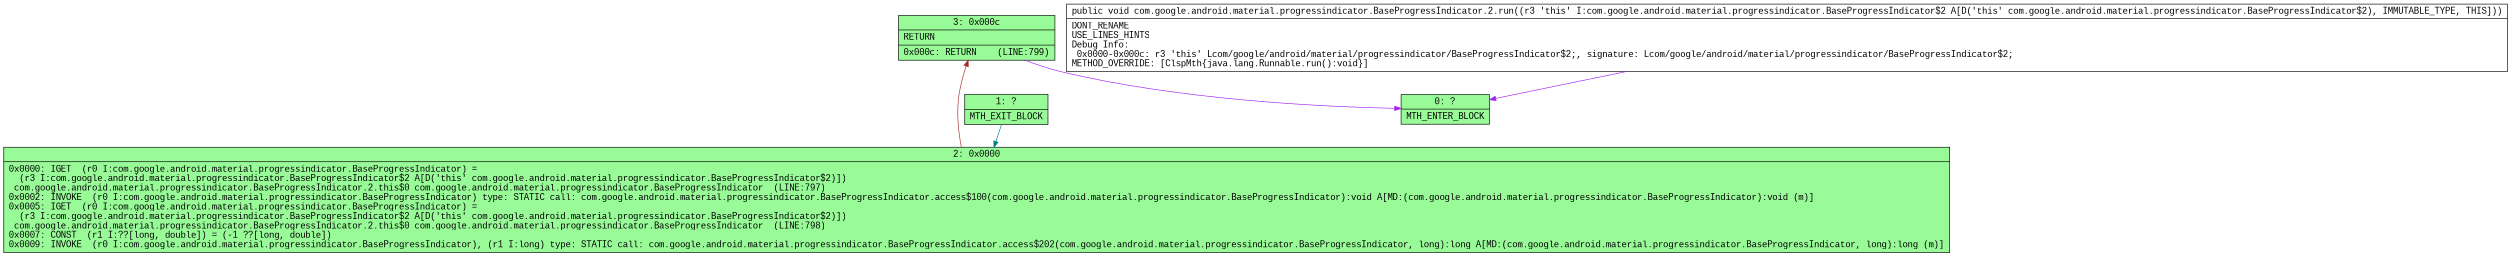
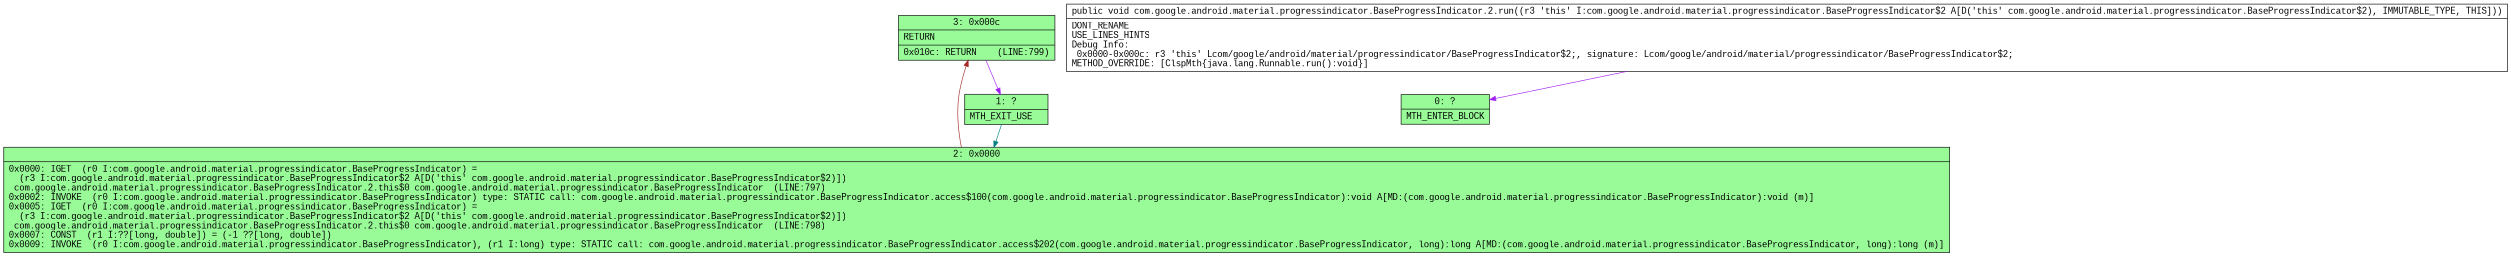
(977, 52) -> (977, 52)
(1208, 96) -> (992, 74)
(1006, 117) -> (1001, 117)
